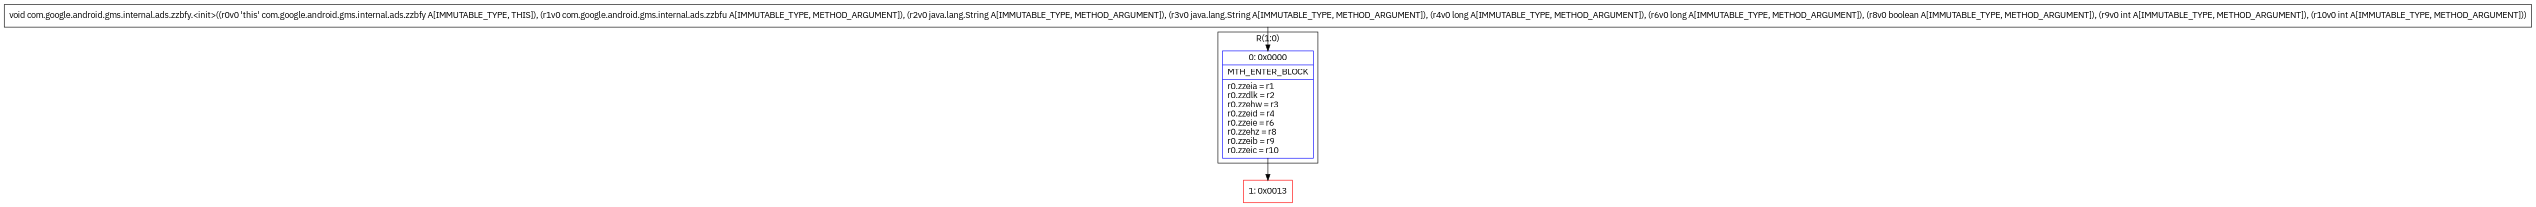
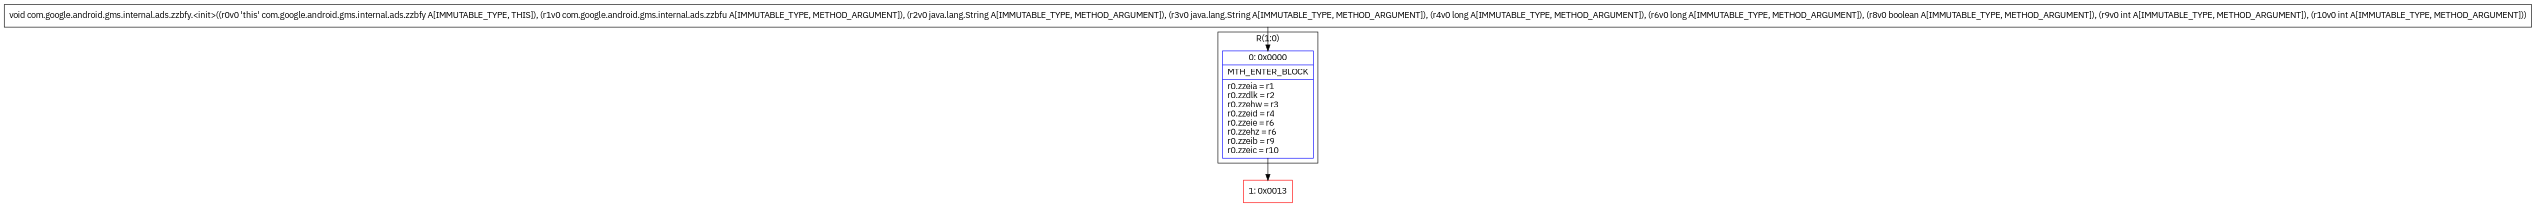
(1252, 132) -> (1252, 132)
